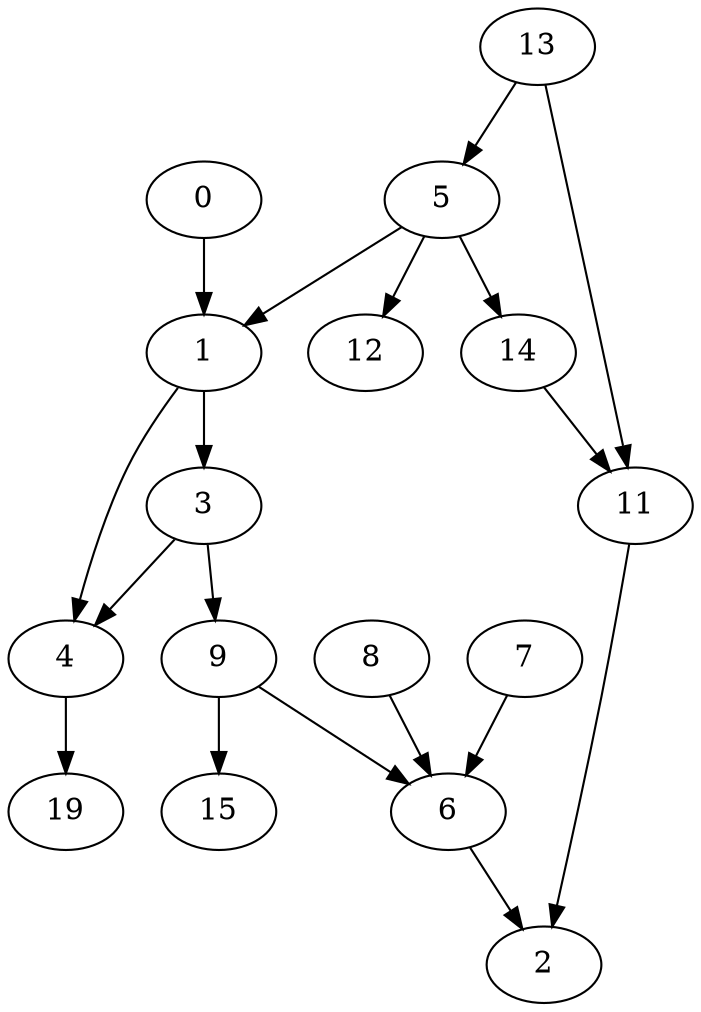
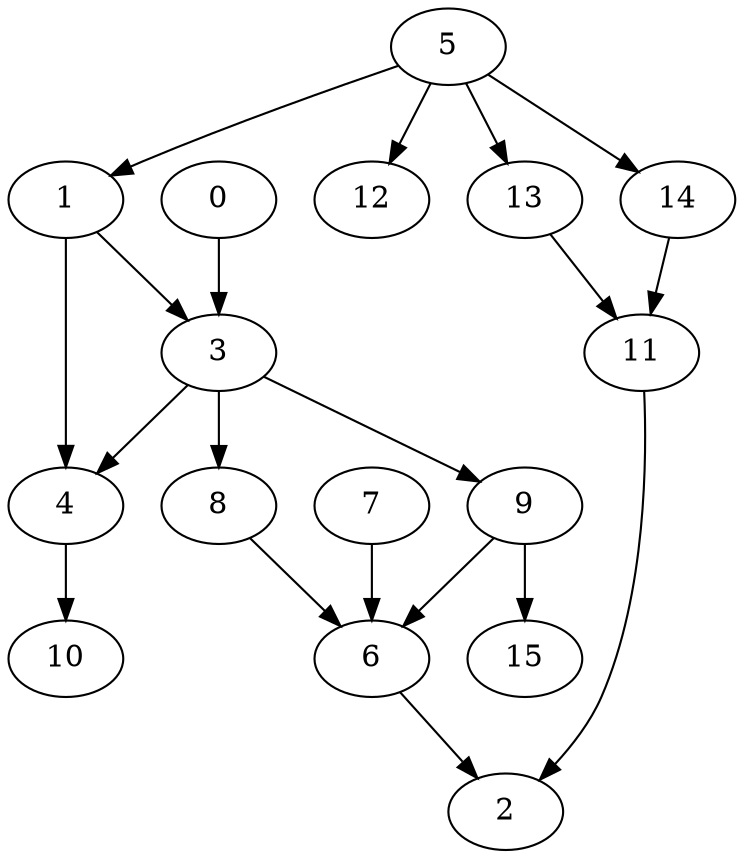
(496, 114) -> (482, 114)
(204, 266) -> (219, 266)
none -> (219, 419)
(66, 812) -> (66, 659)
